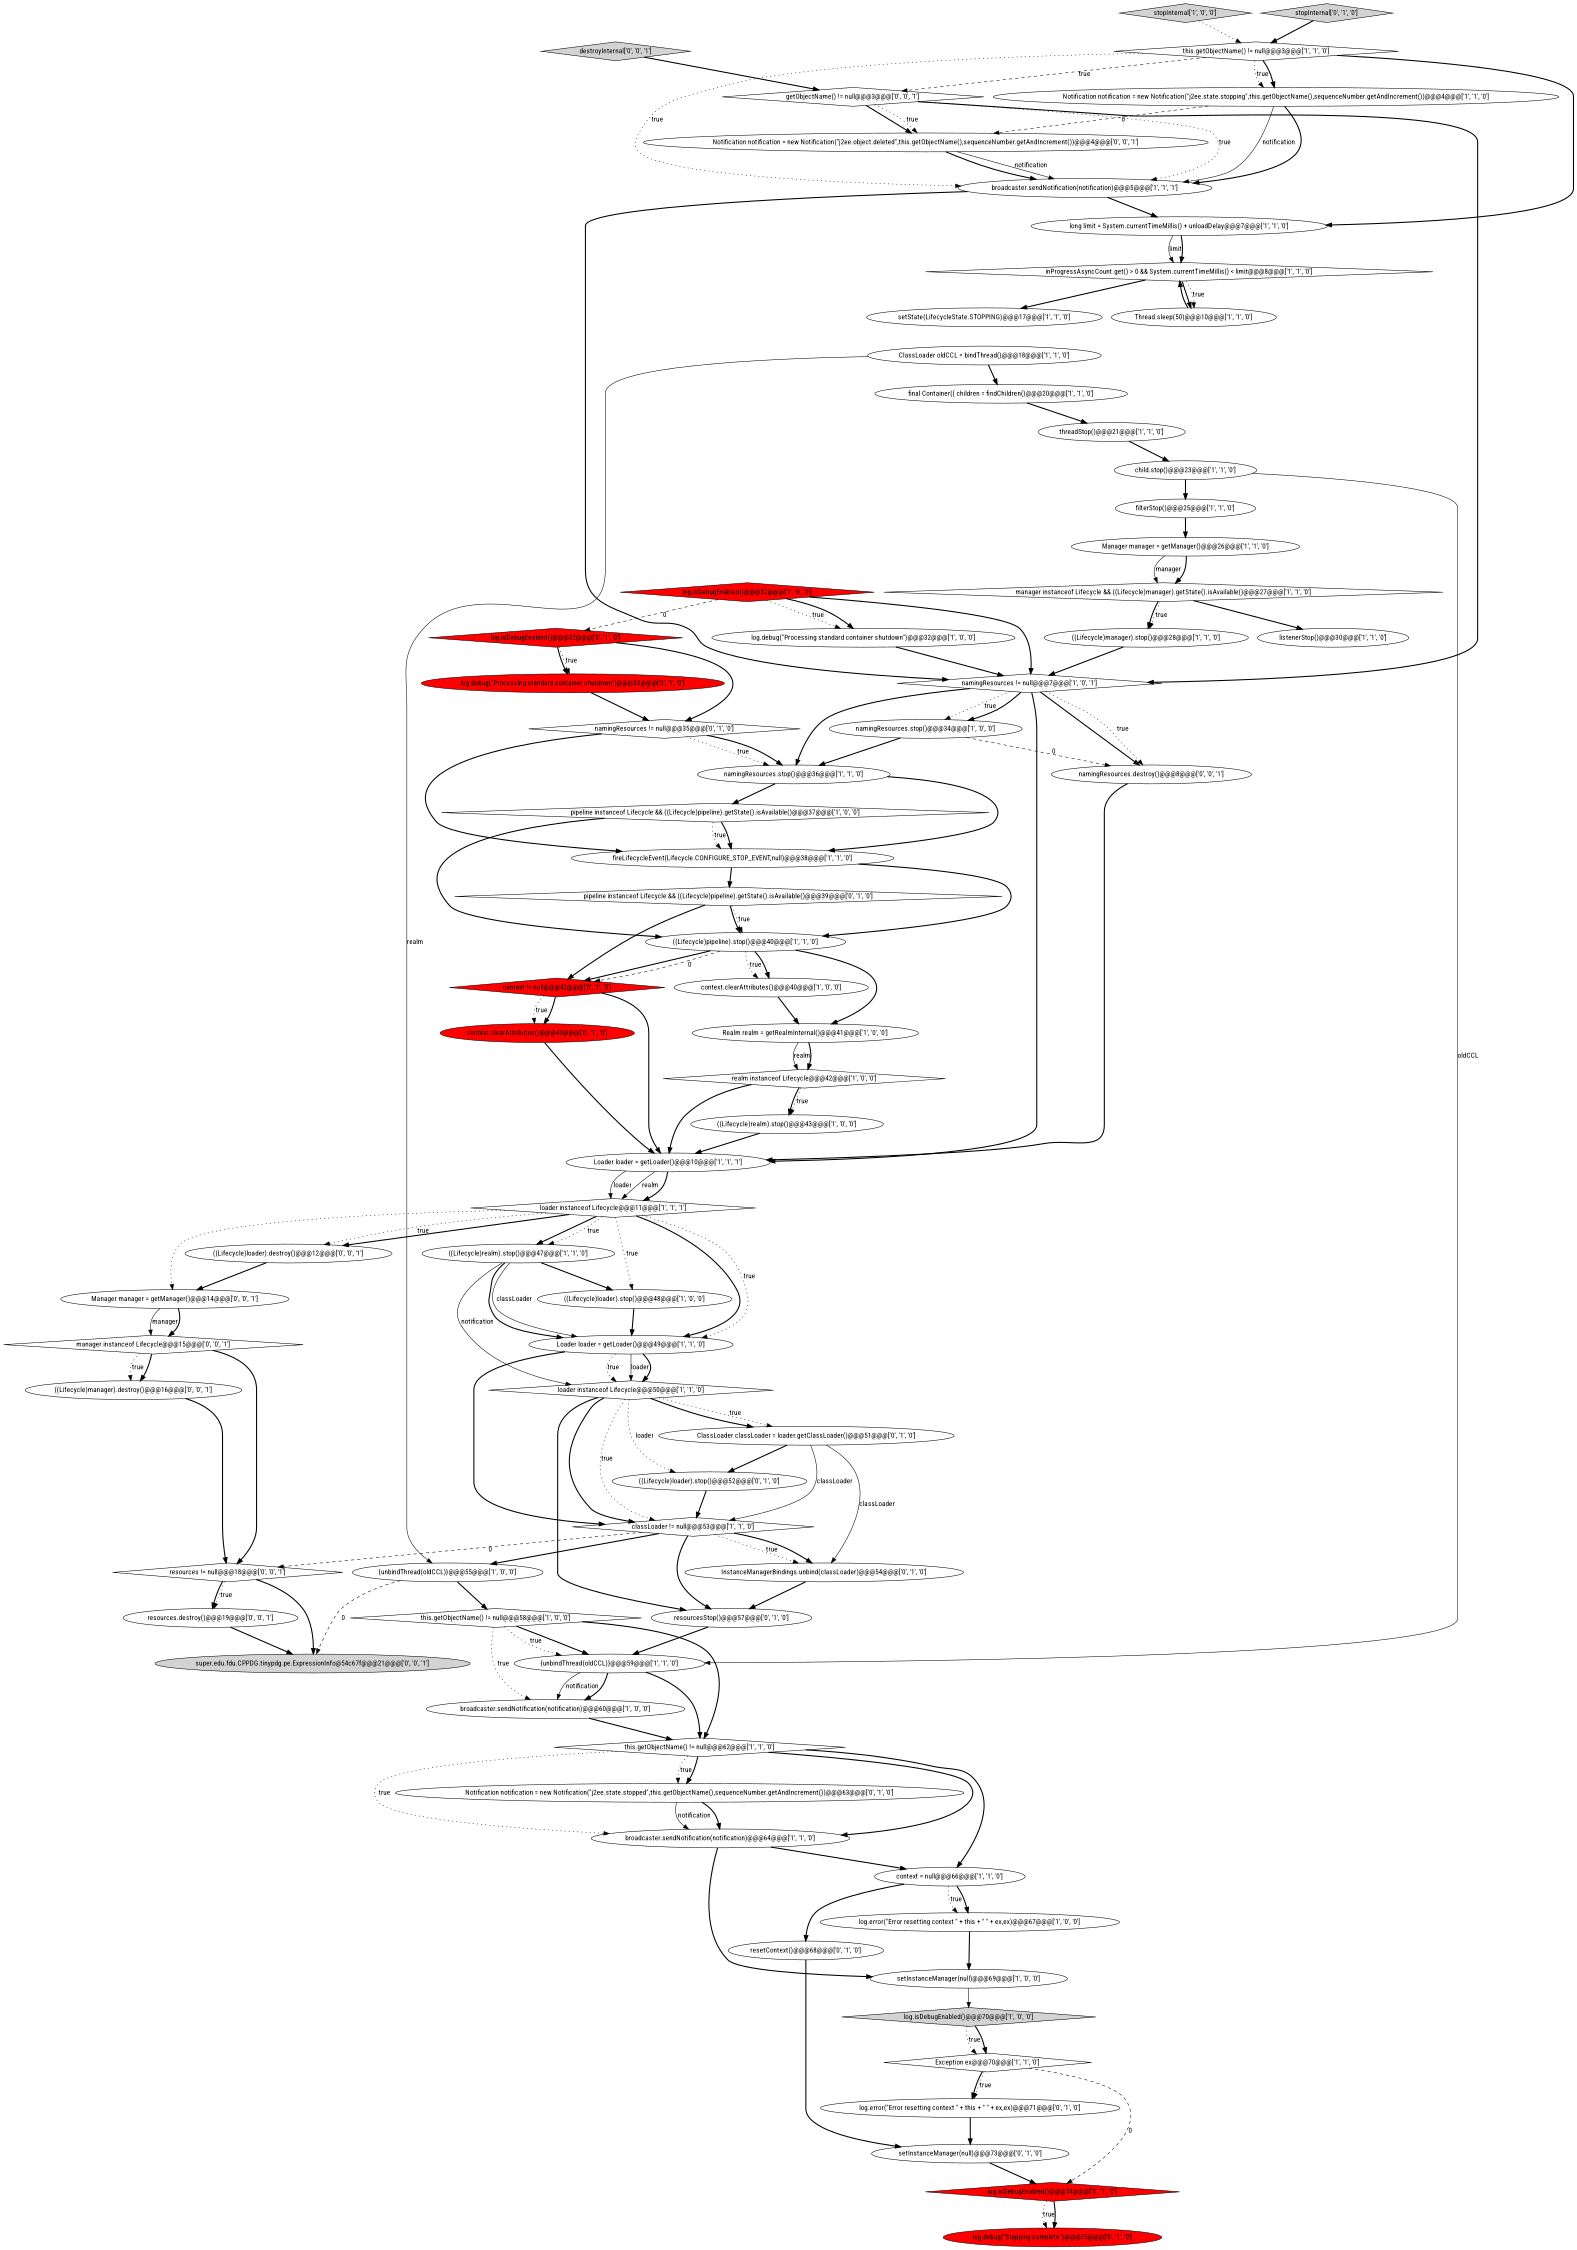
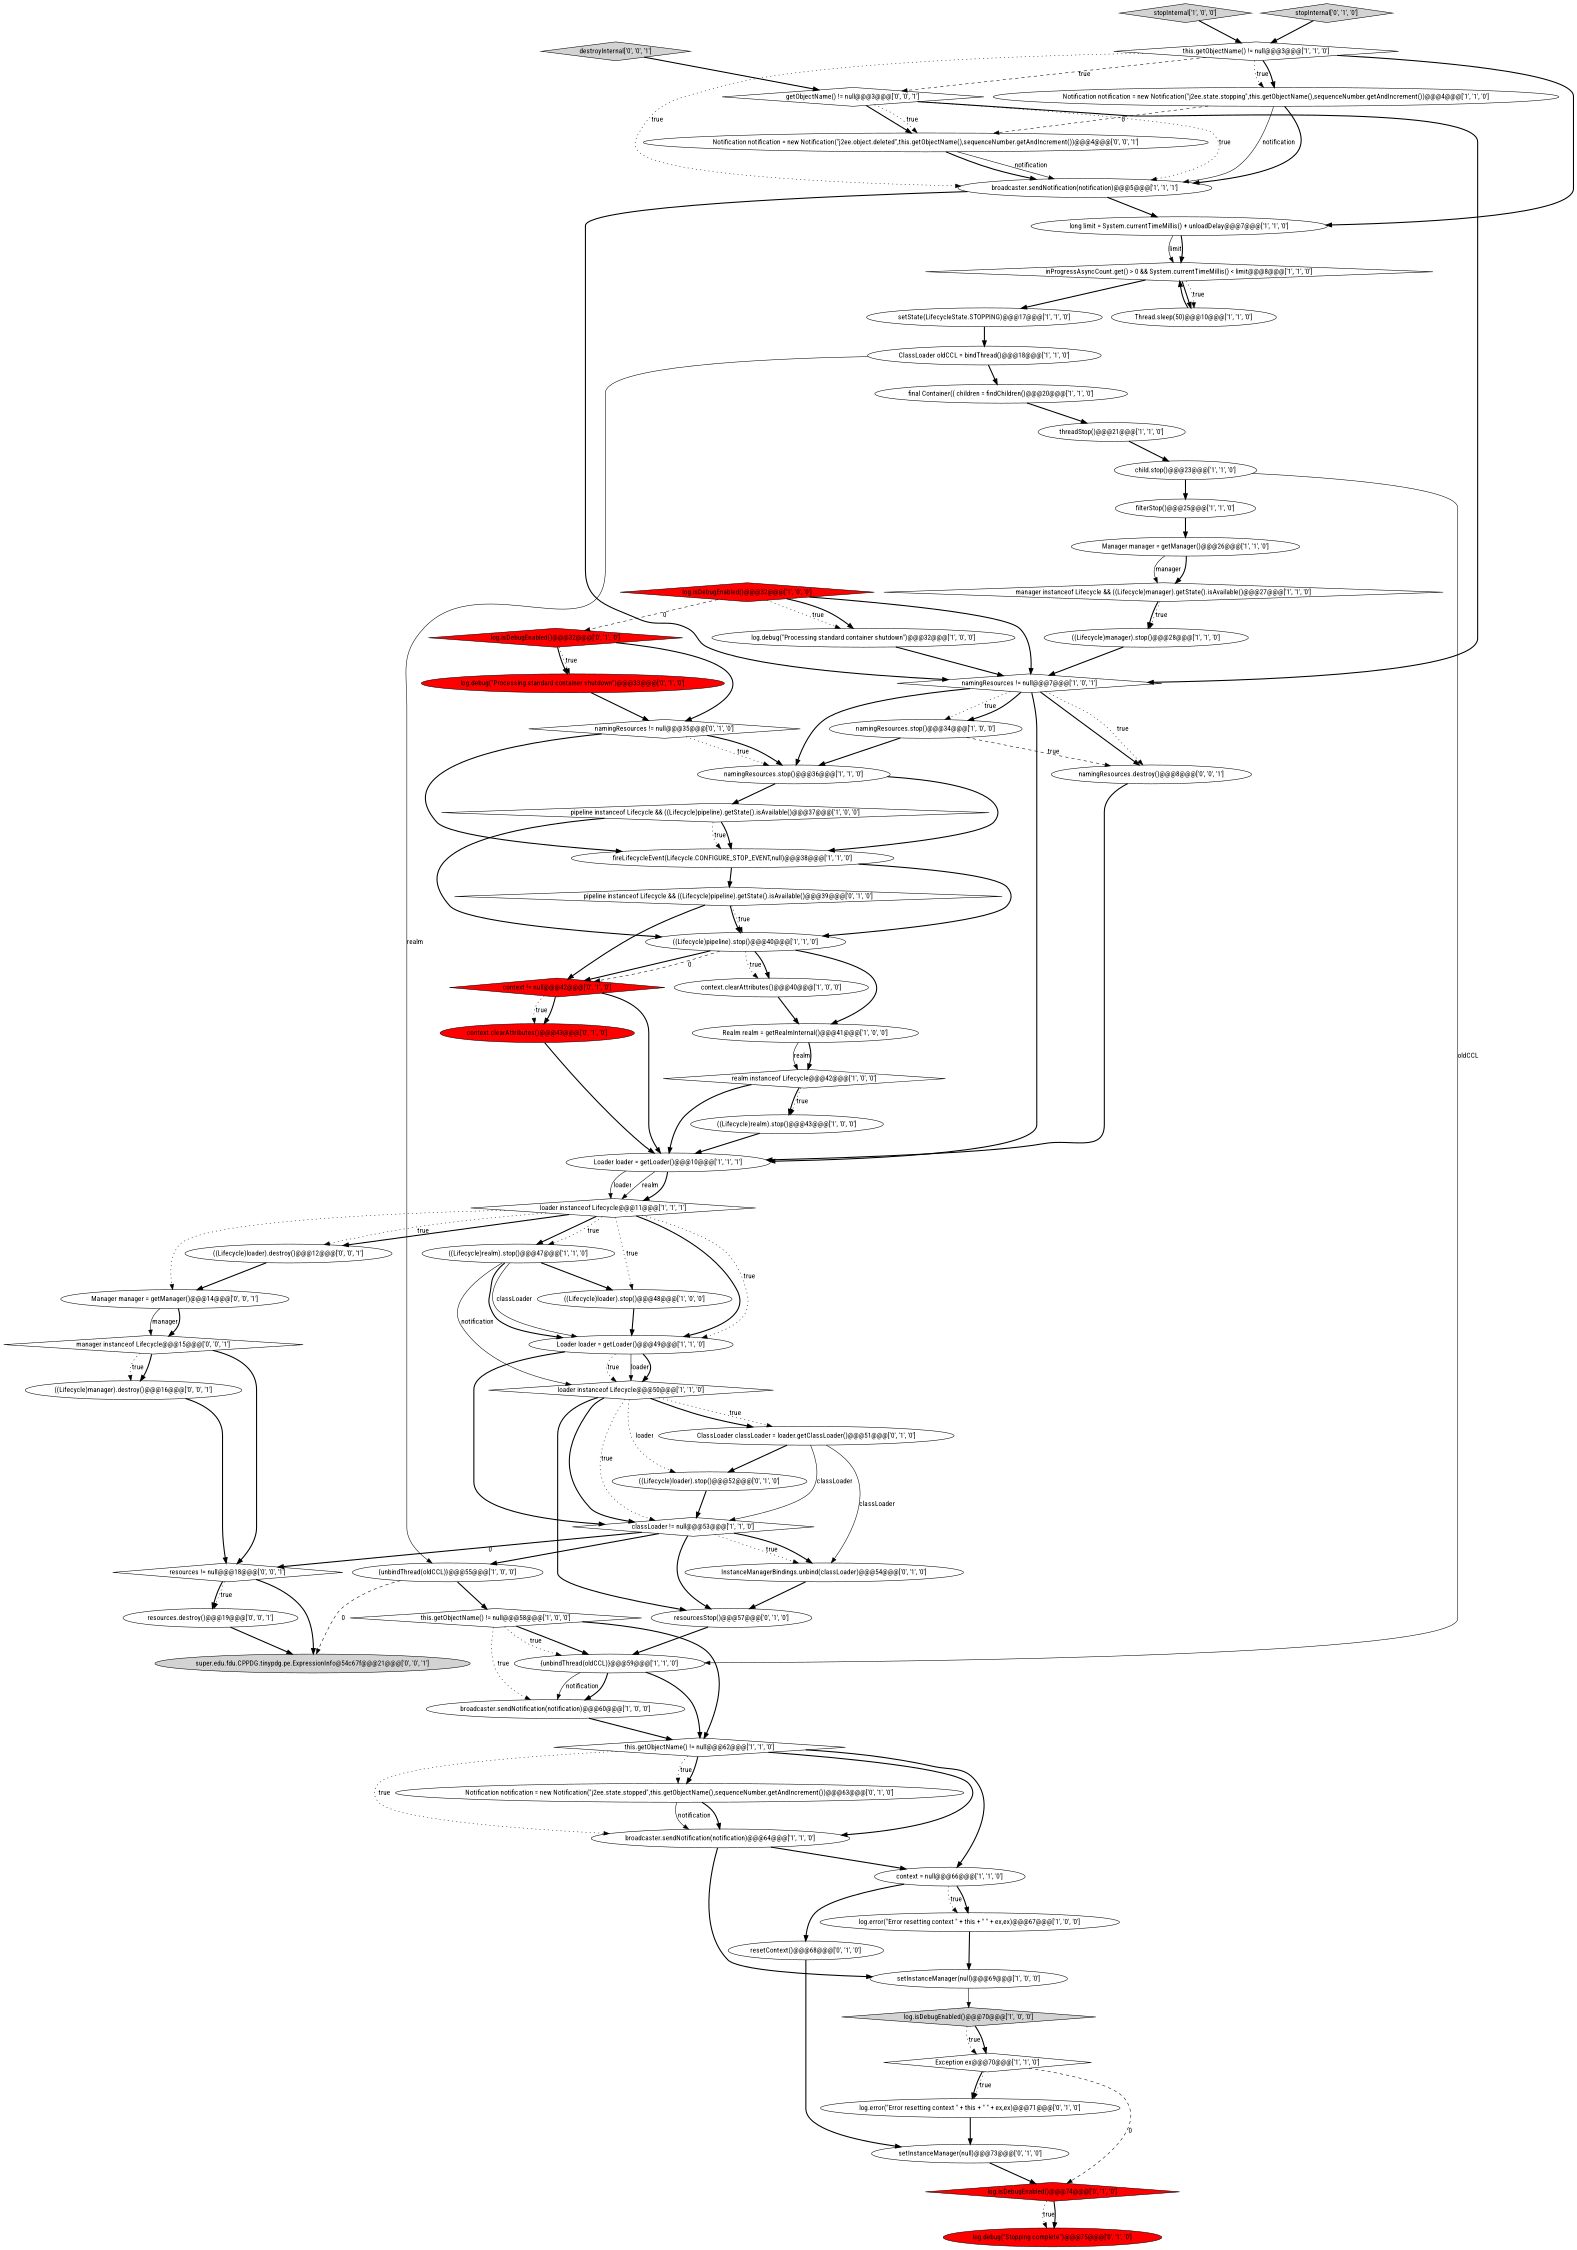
(1218, 31) -> (1218, 31)
none -> (984, 334)
(1333, 638) -> none
(1054, 752) -> (1054, 752)
(463, 1549) -> (463, 1549)
